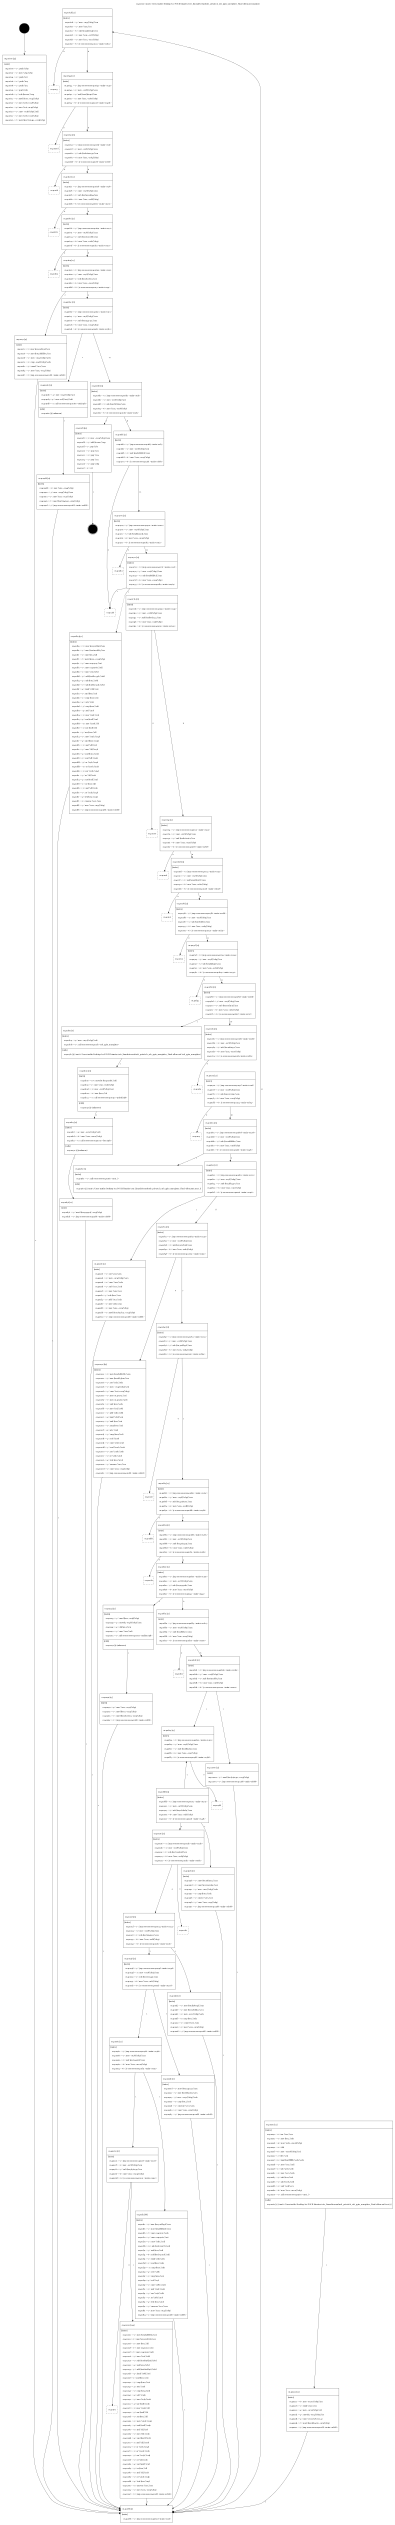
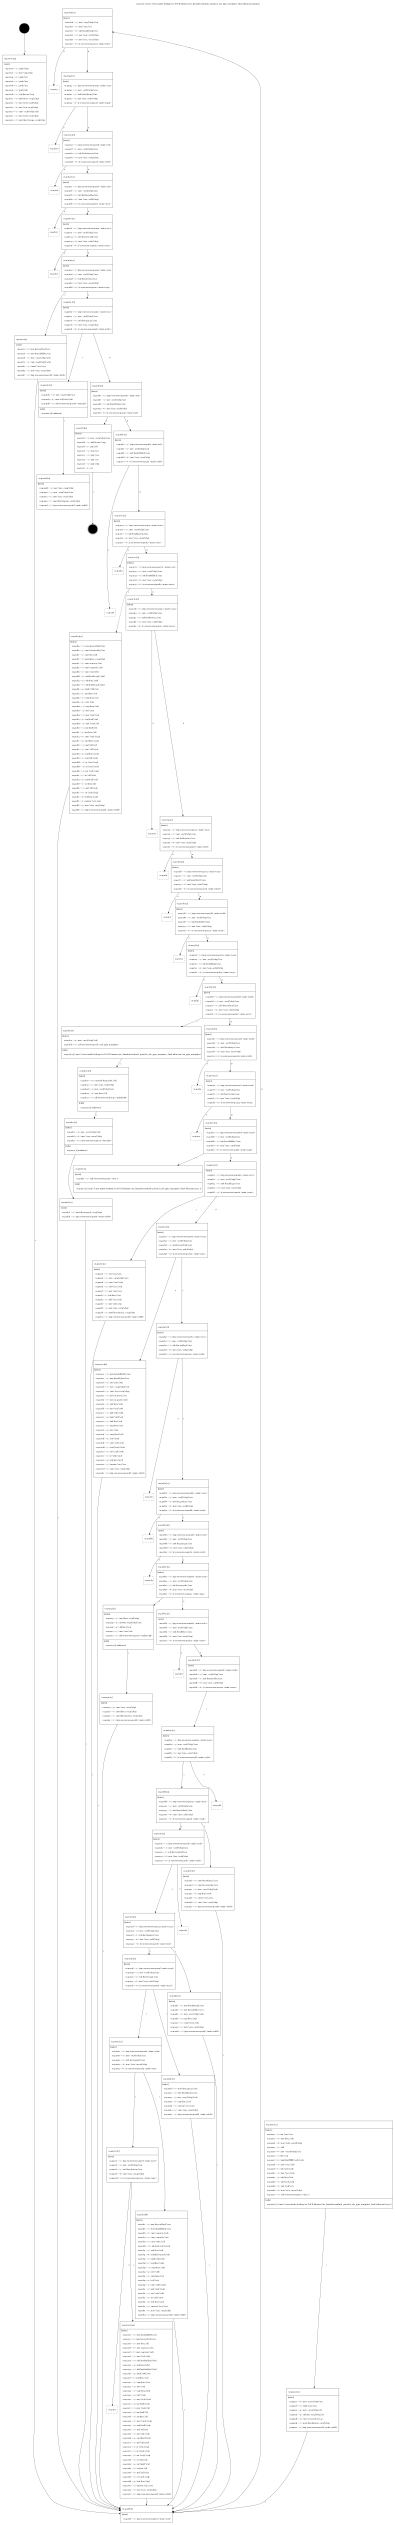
(114, 594) -> (152, 591)
none -> (230, 1065)
(52, 1539) -> none
(185, 1775) -> (182, 1774)
(232, 1775) -> none
